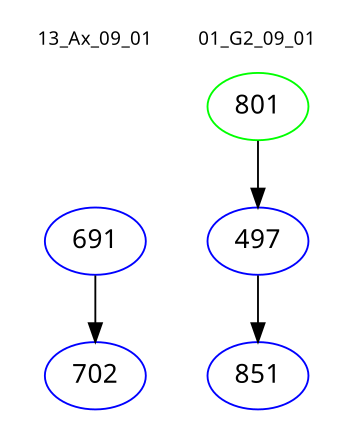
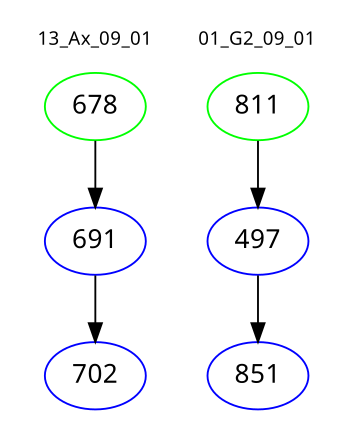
none -> (95, 107)
(258, 107) -> (258, 107)
